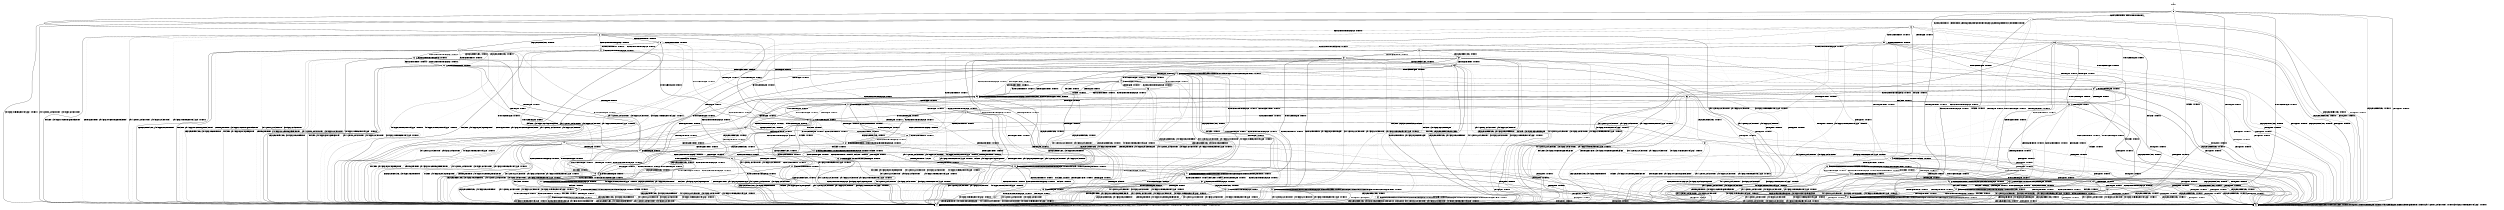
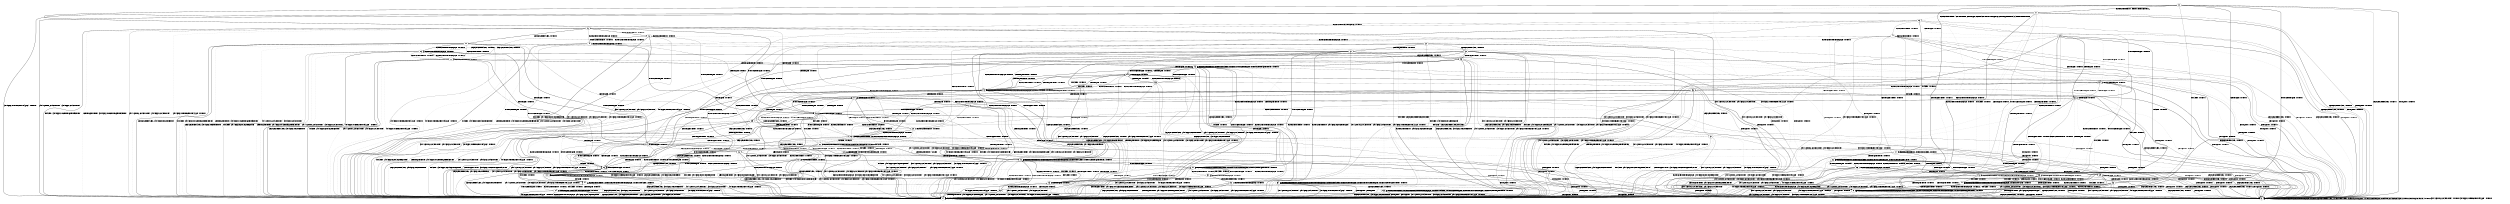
(2173, 5) -> none
(1737, 47) -> (1744, 40)
